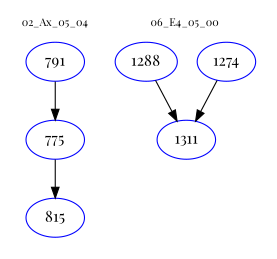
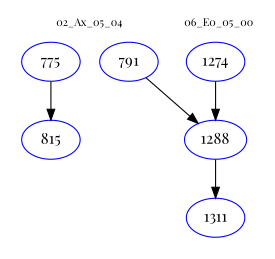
(185, 23) -> (219, 23)
(55, 95) -> (160, 90)
(209, 96) -> (216, 95)
